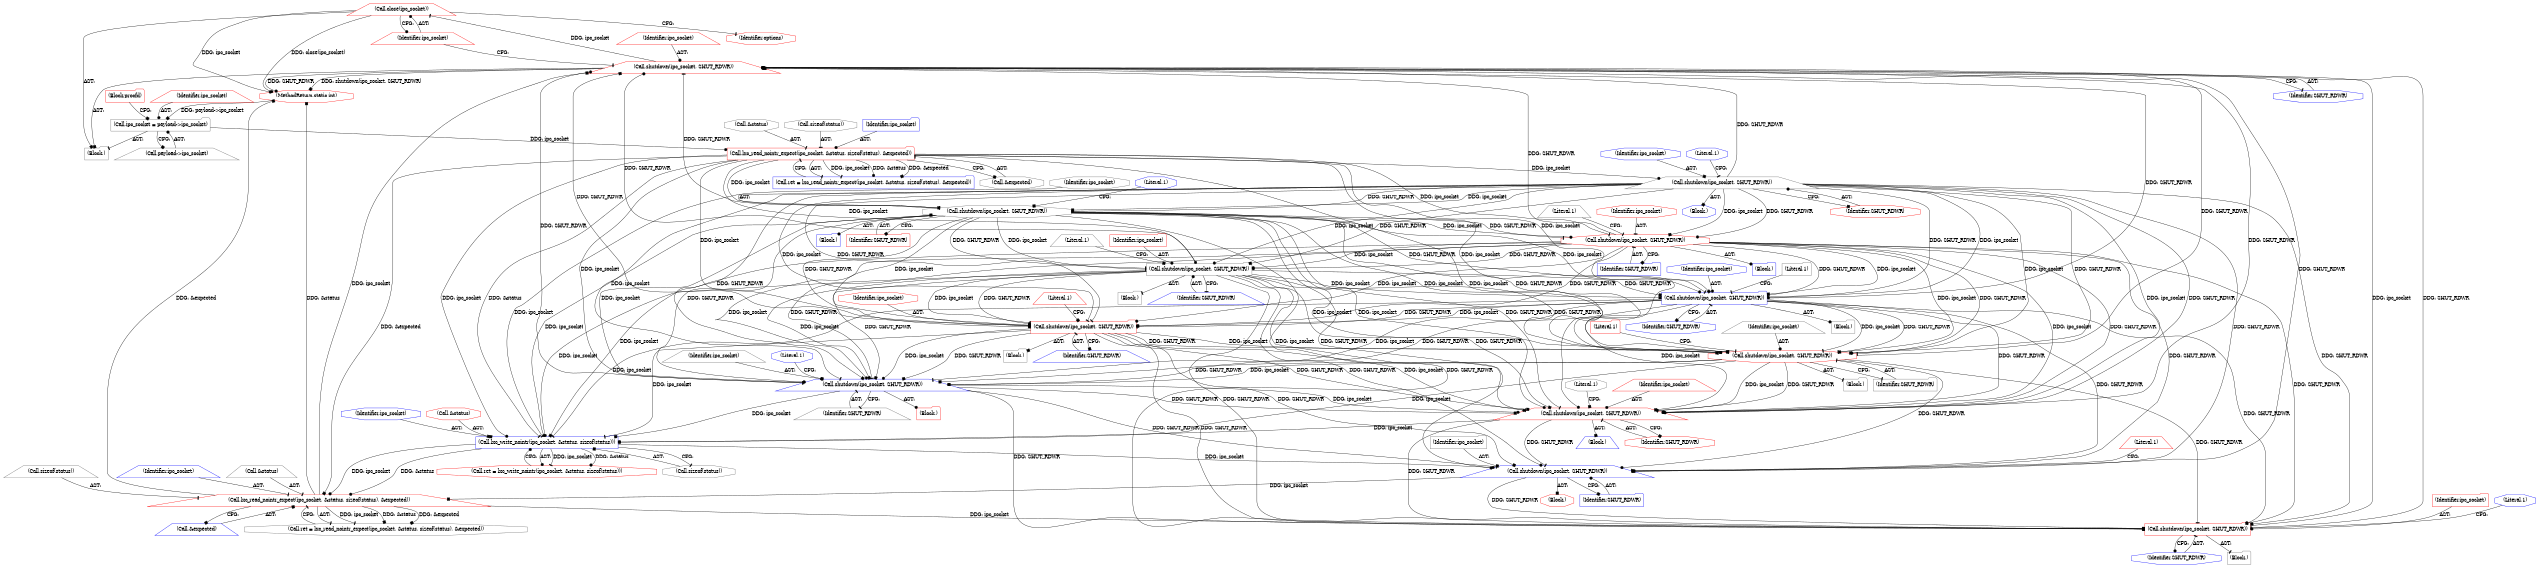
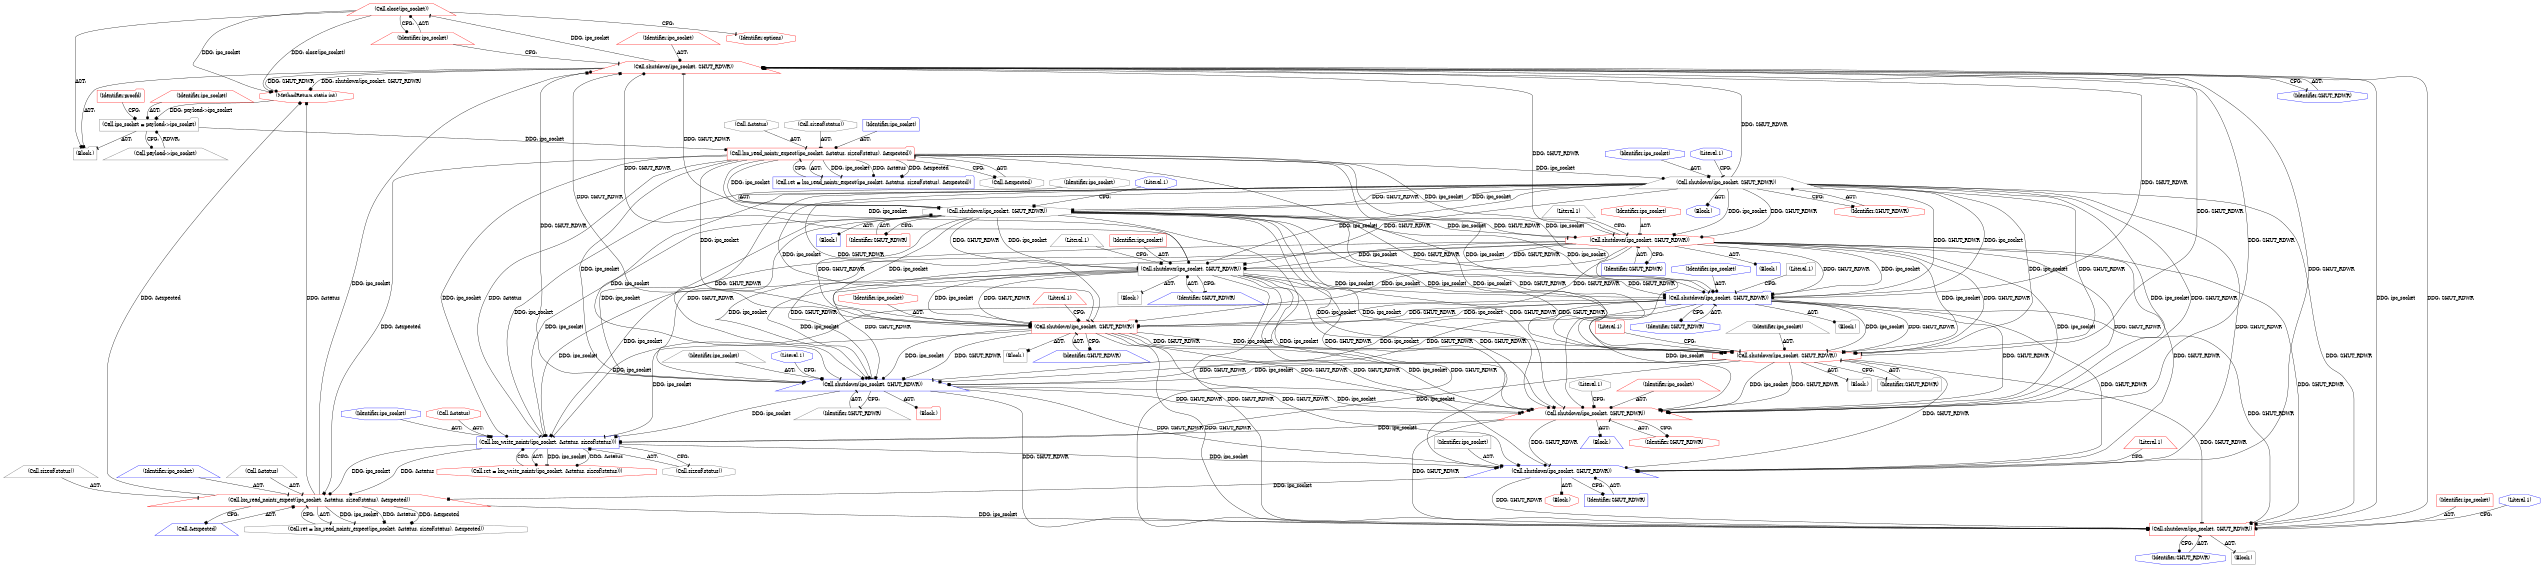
(125, 96) -> (121, 96)
(157, 139) -> (146, 139)
(180, 140) -> (172, 140)
